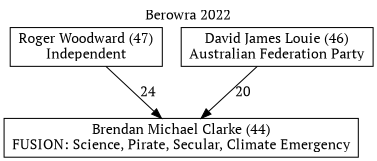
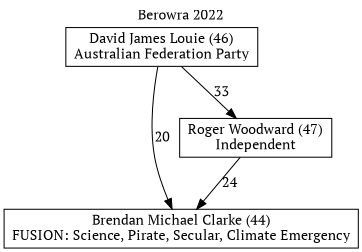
none -> (205, 89)
